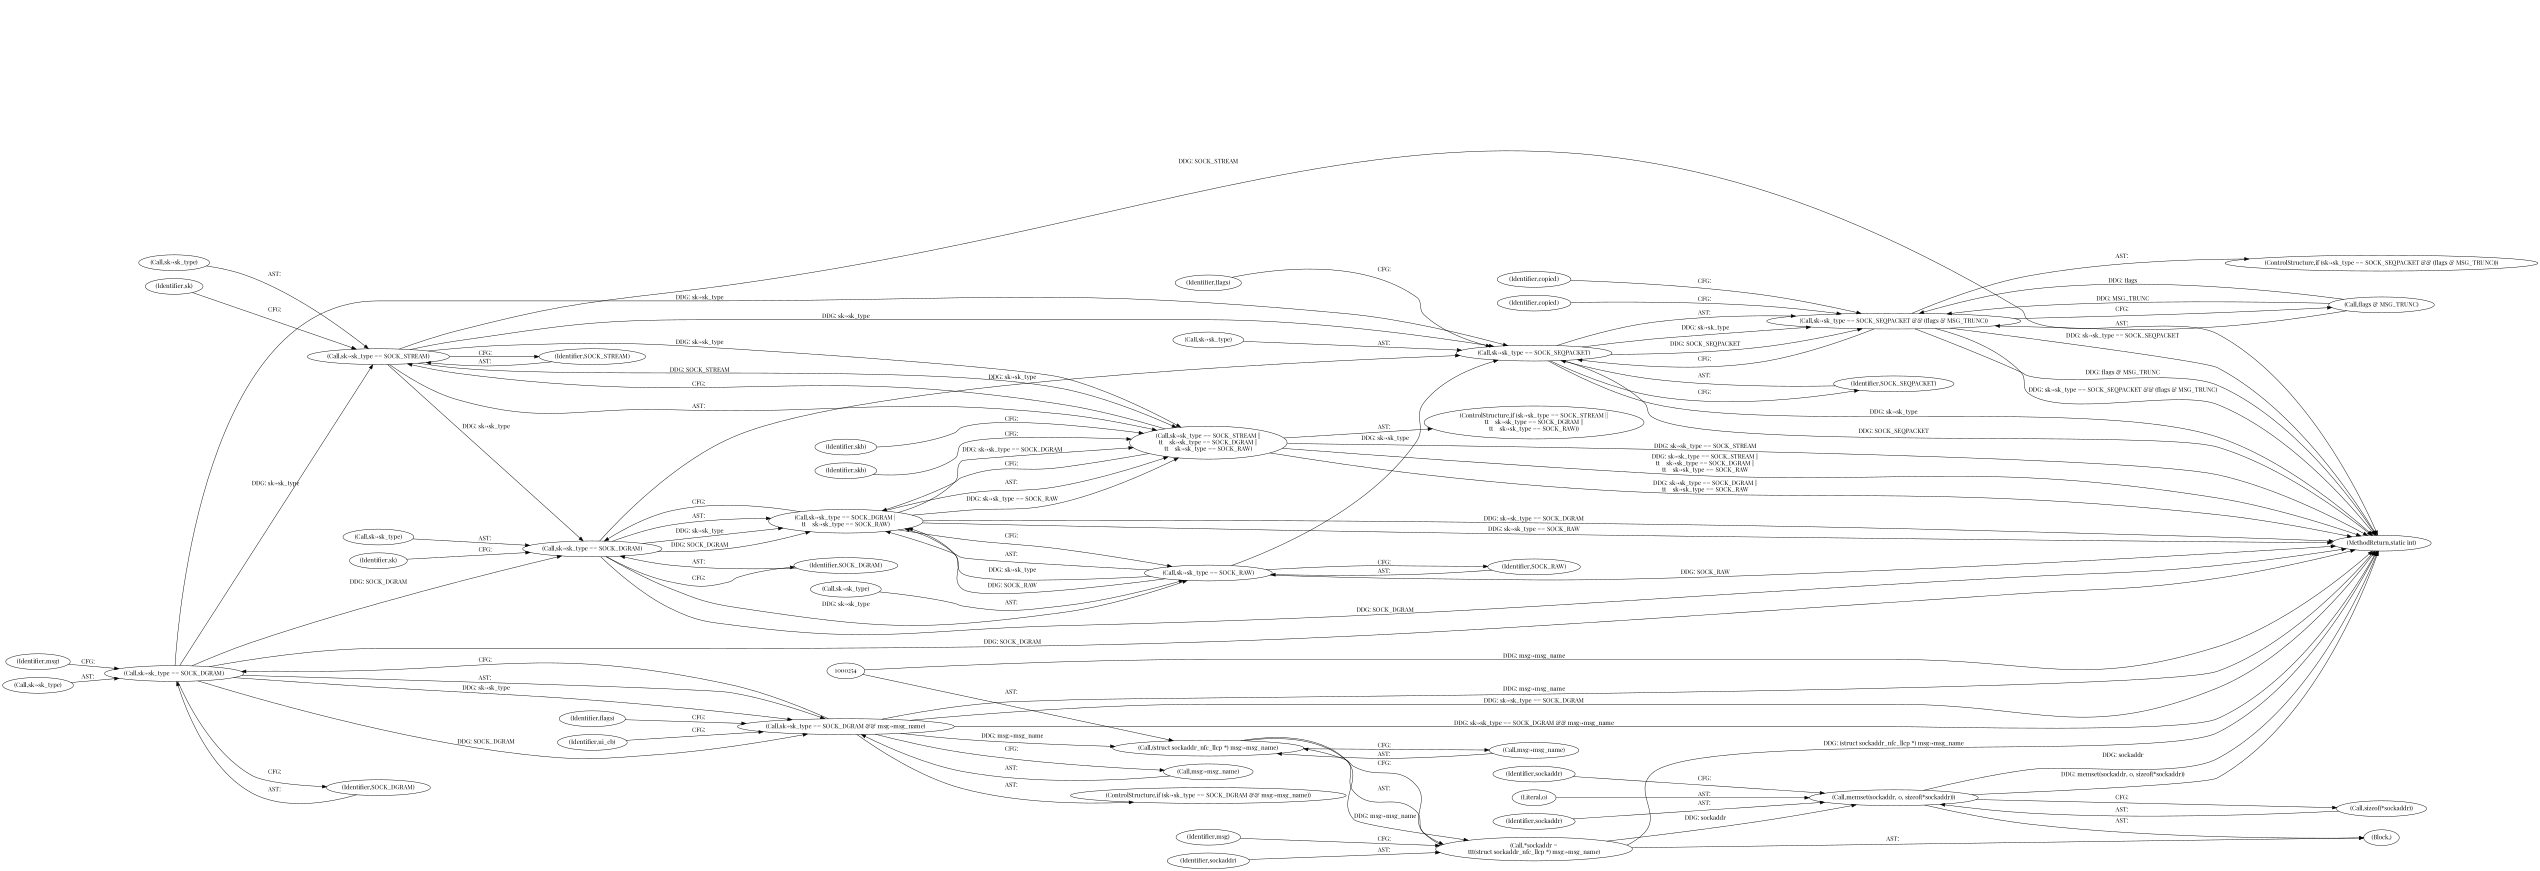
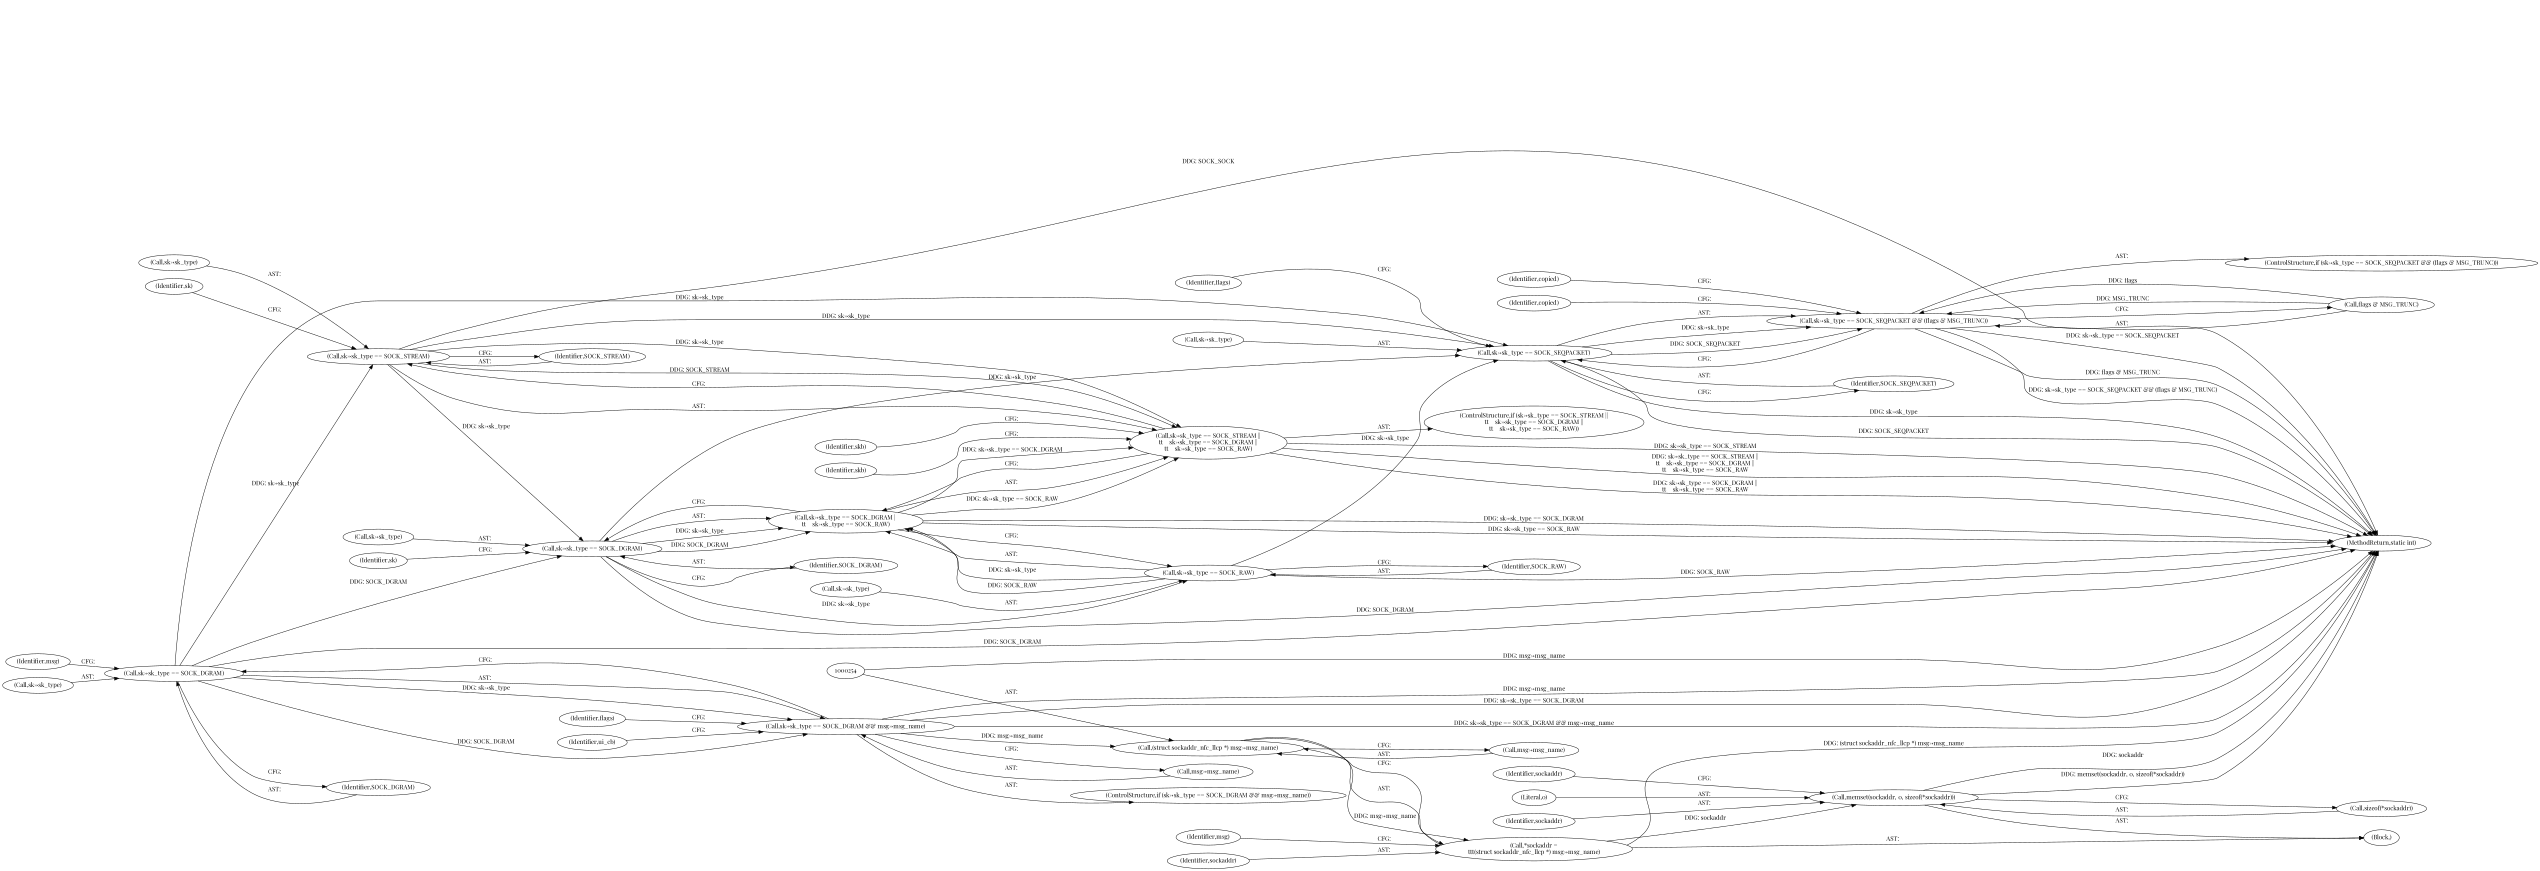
(1208, 162) -> (1208, 162)
